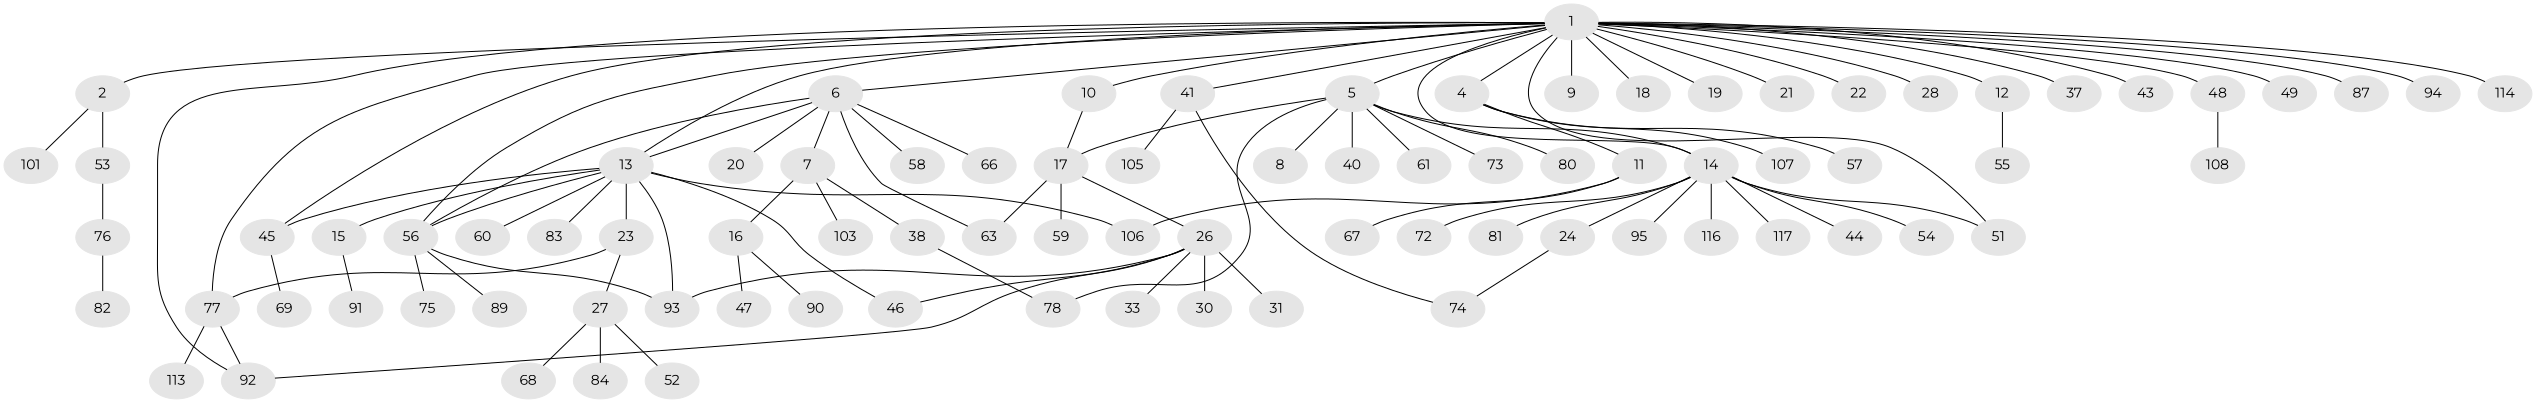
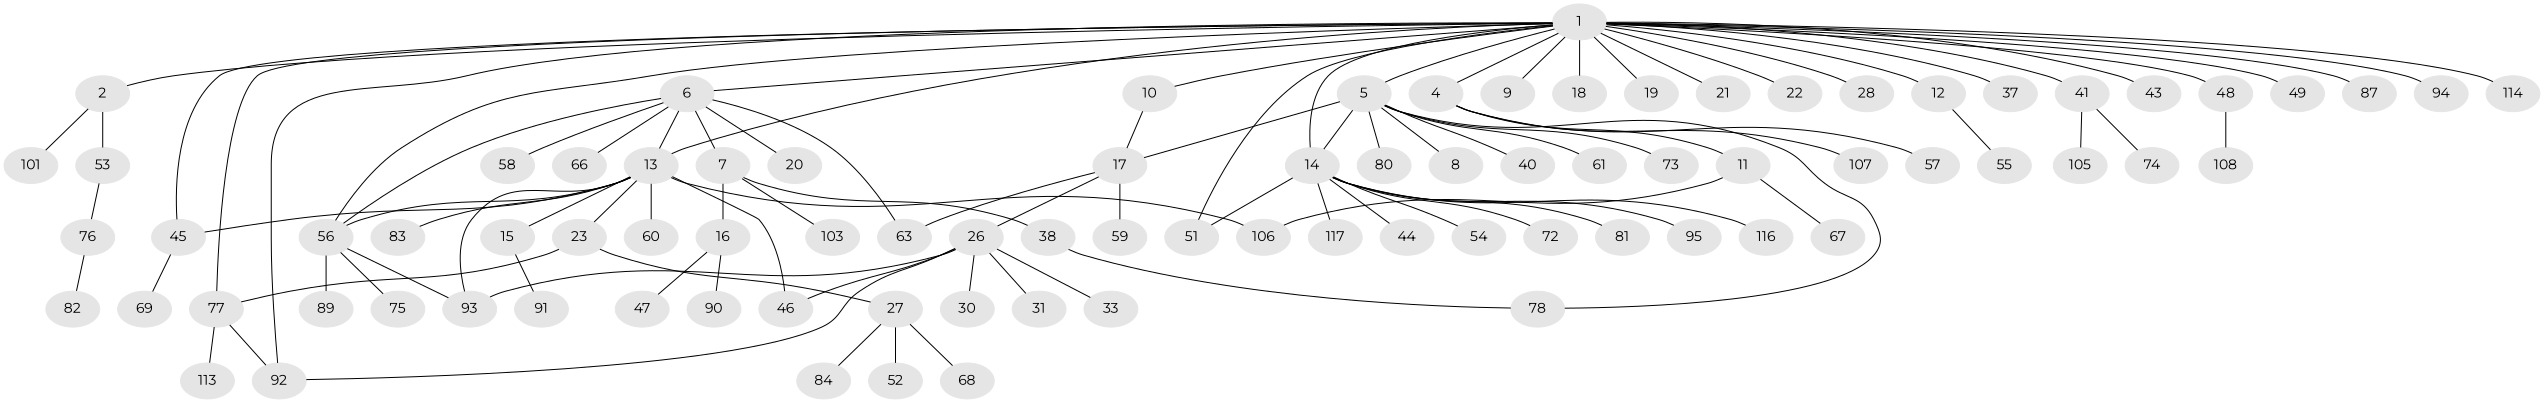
(1568, 237) -> none
